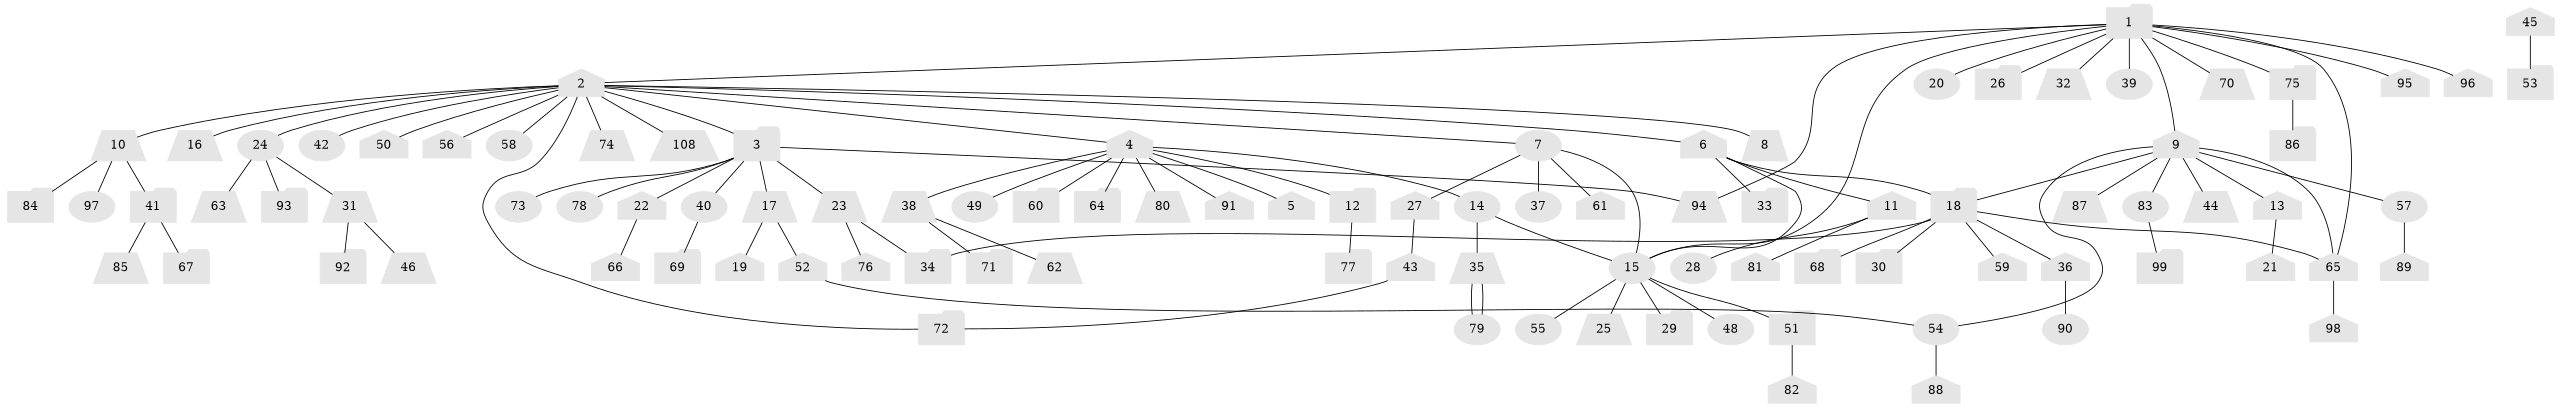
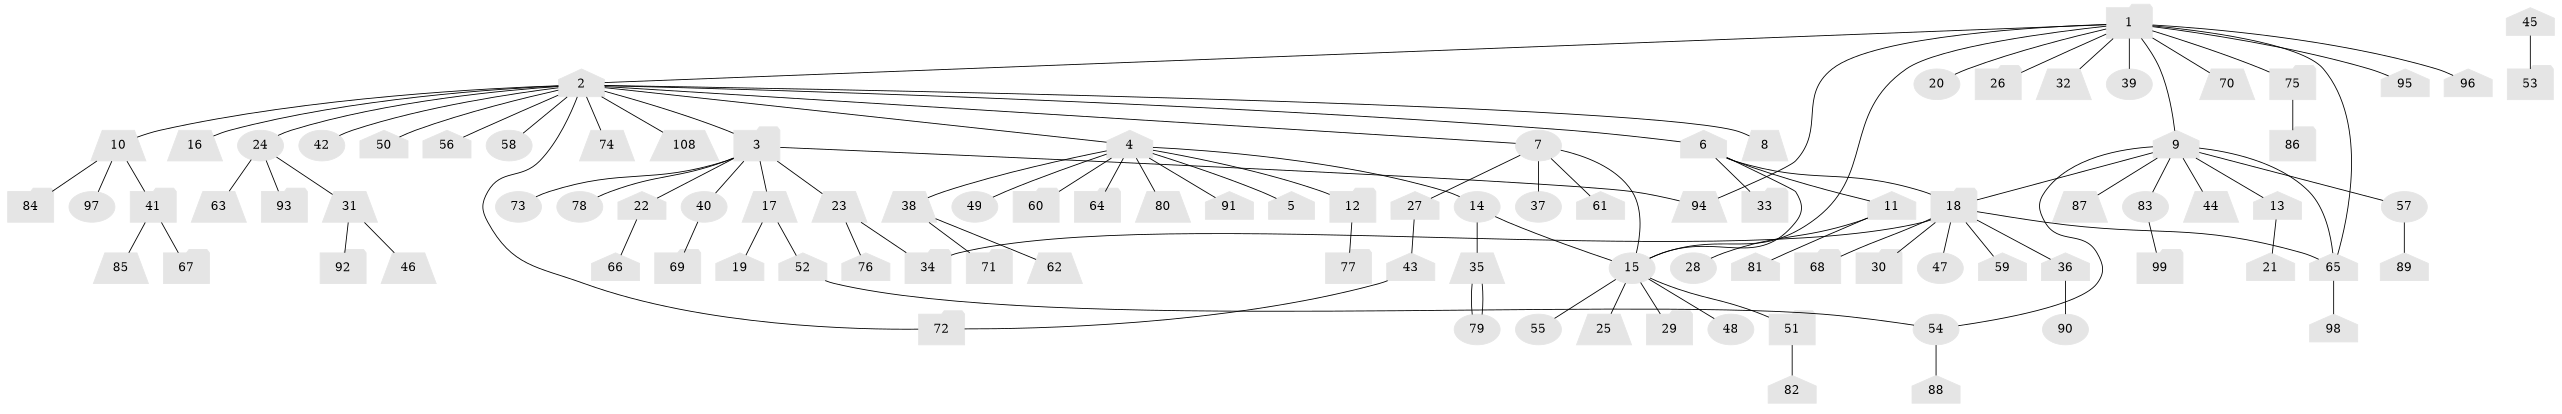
none -> (1940, 268)
